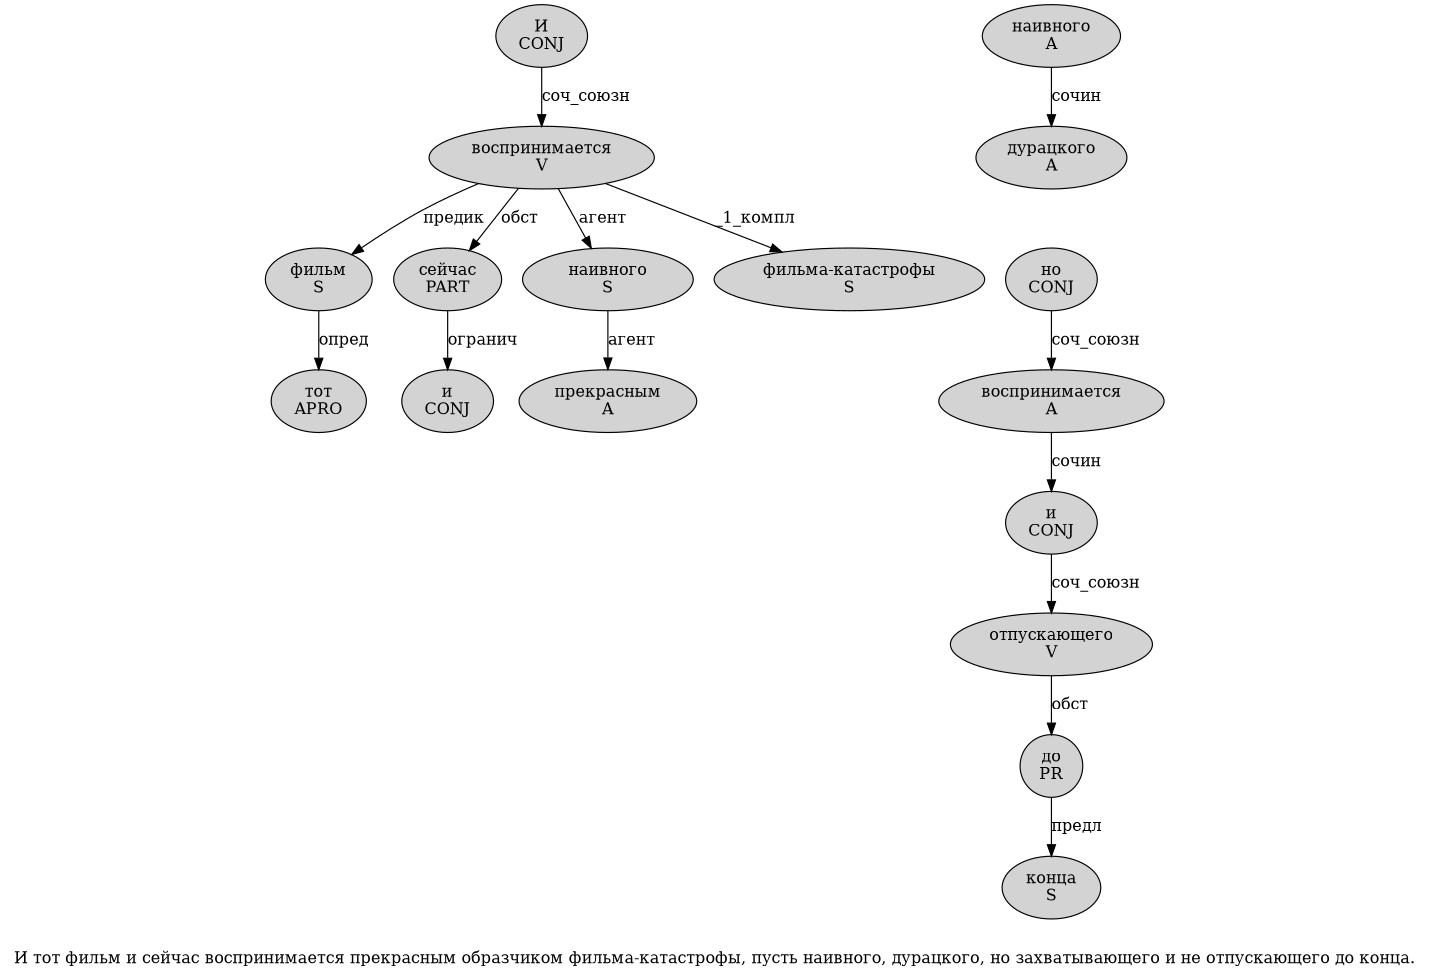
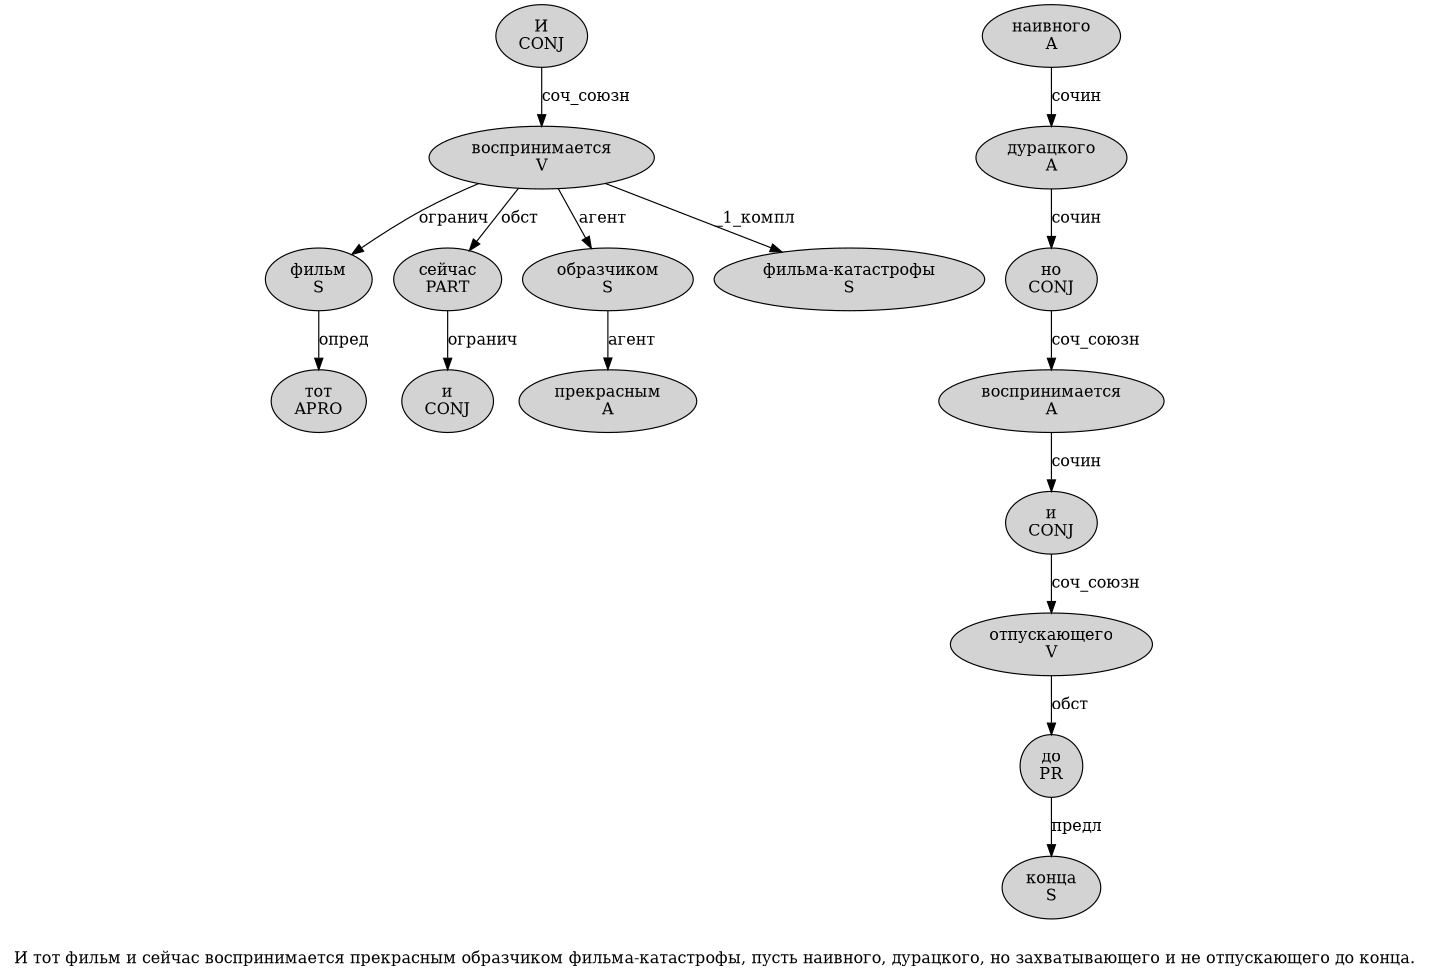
none -> (1051, 212)
(454, 218) -> (454, 218)
(608, 279) -> (608, 279)
